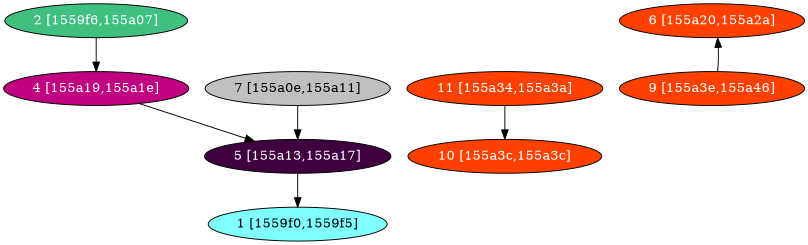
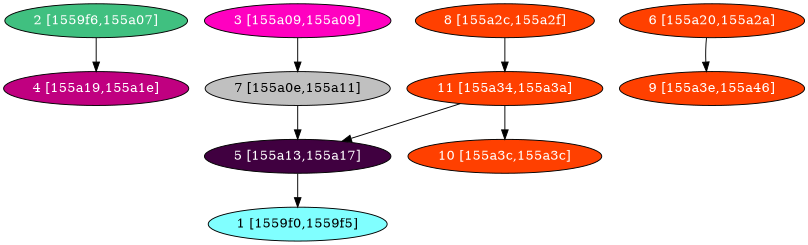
none -> (298, 21)
none -> (505, 21)
(718, 59) -> (706, 50)
(192, 121) -> (406, 121)
